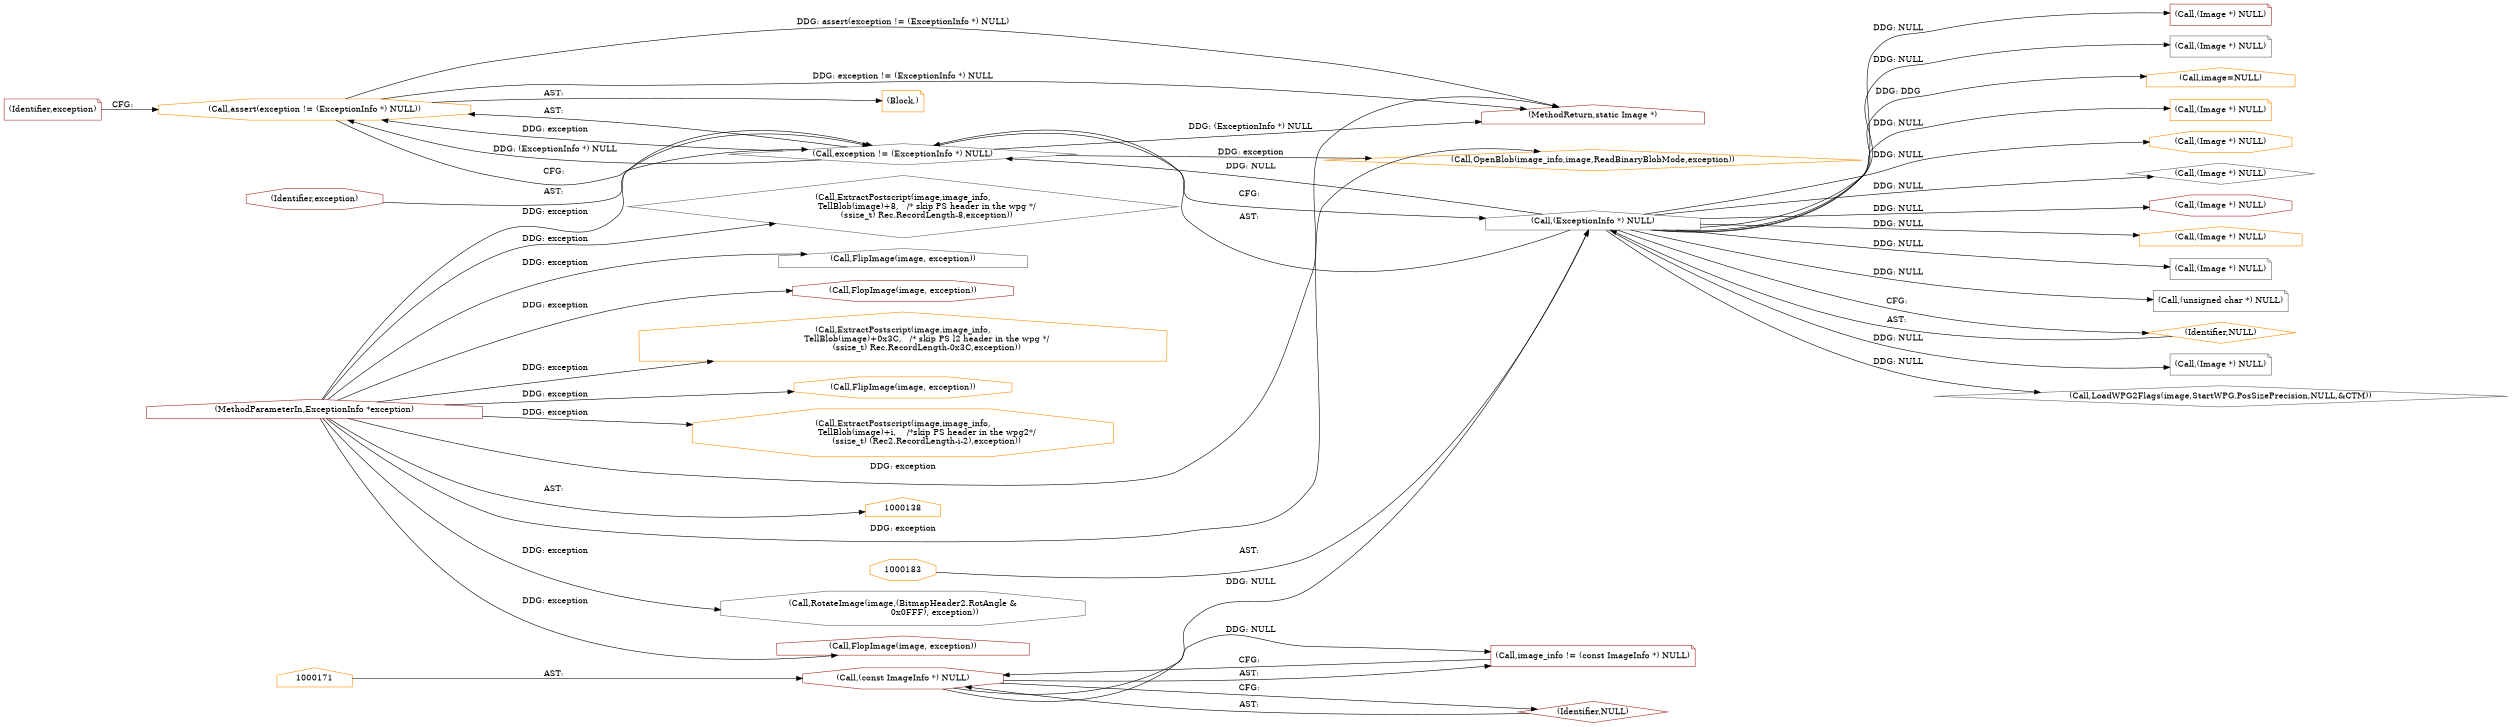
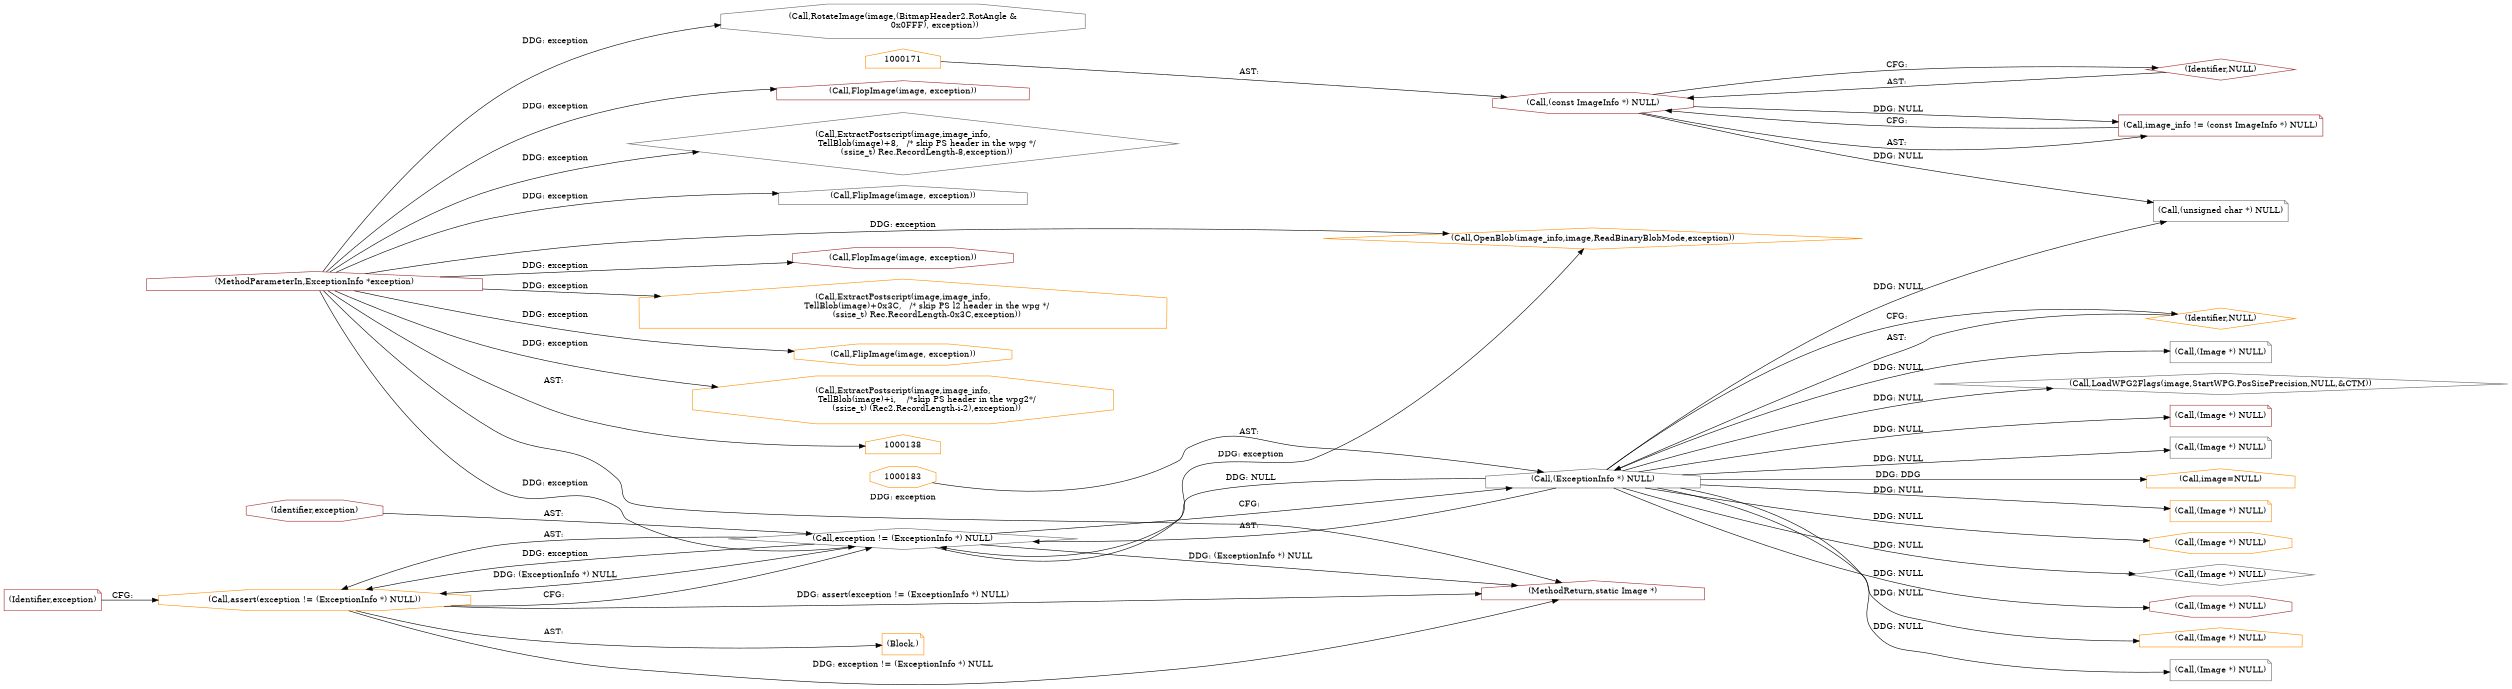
(1324, 578) -> (1892, 164)
